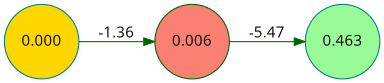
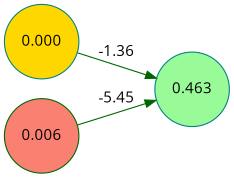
(267, 34) -> (117, 99)
(111, 42) -> (112, 64)
